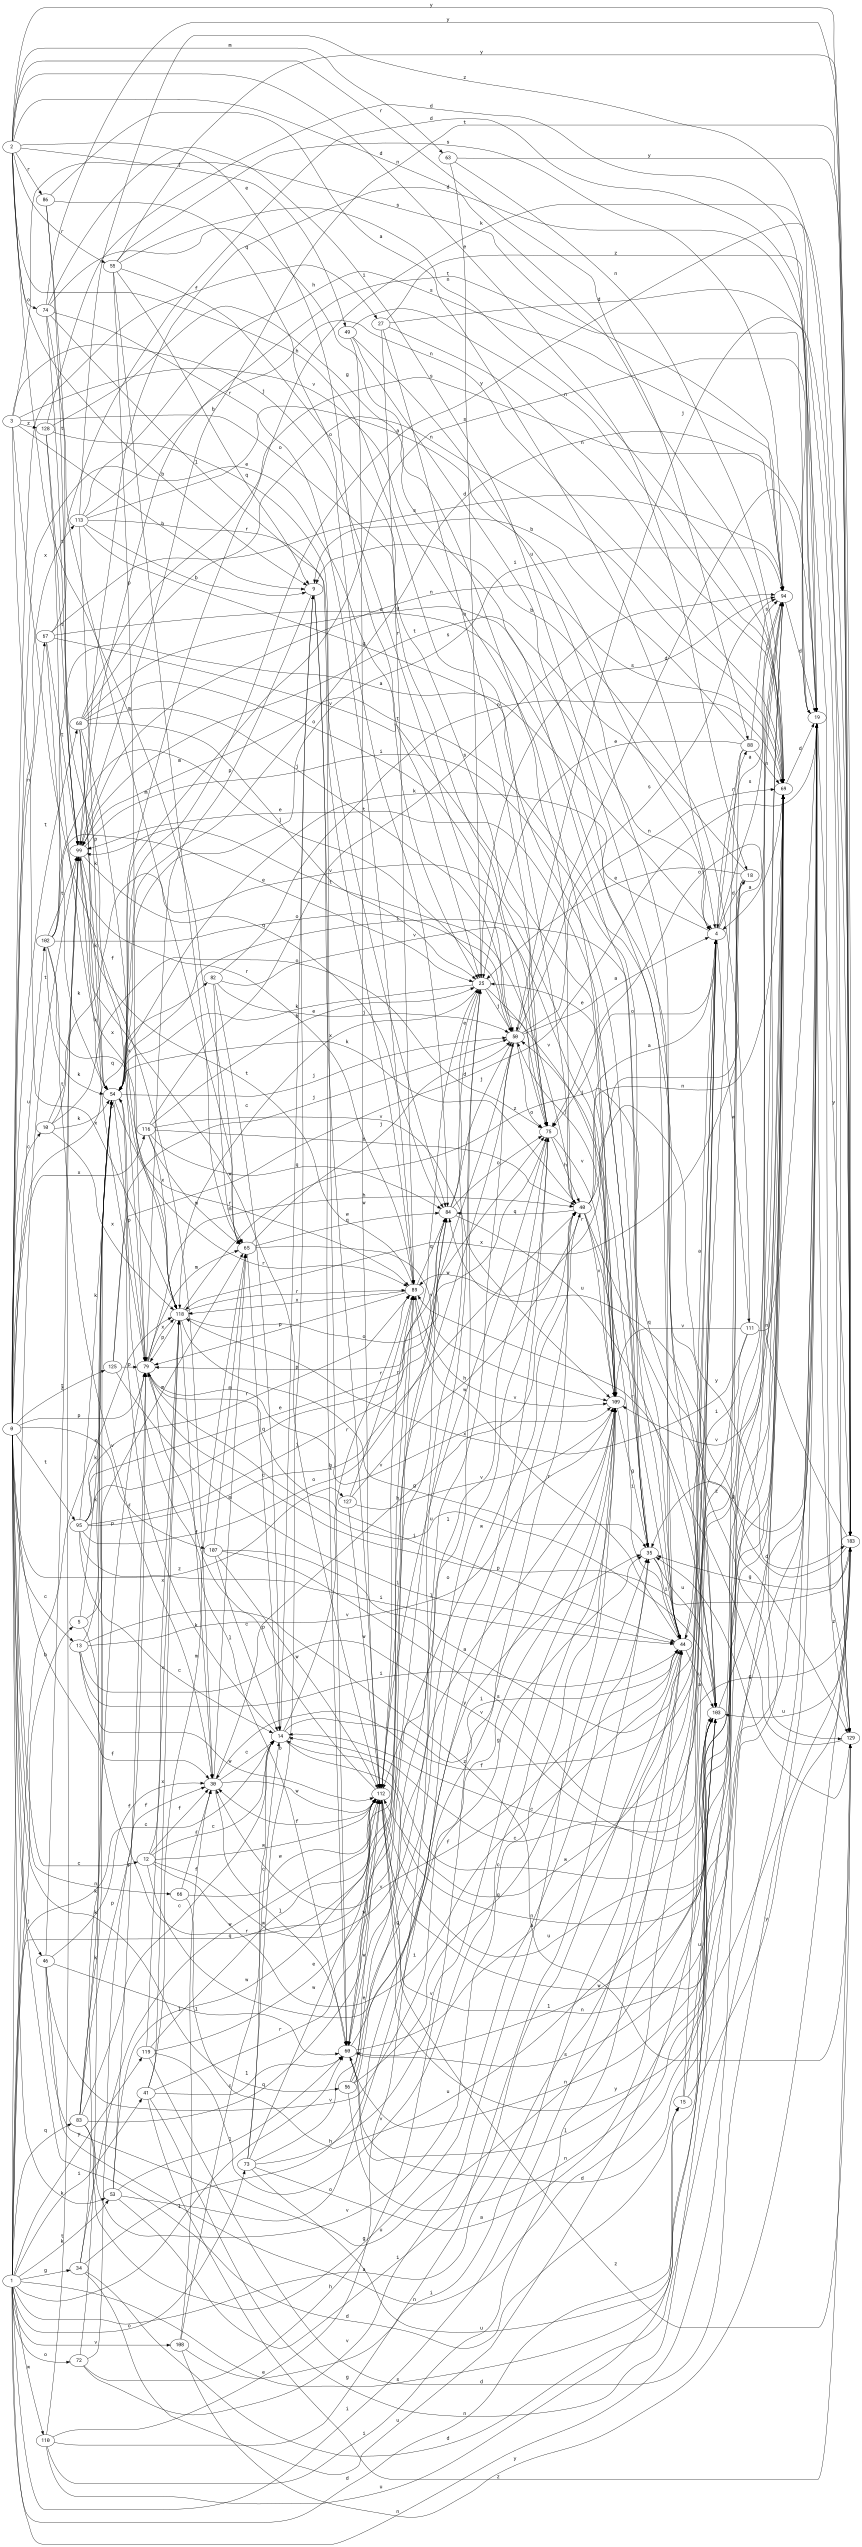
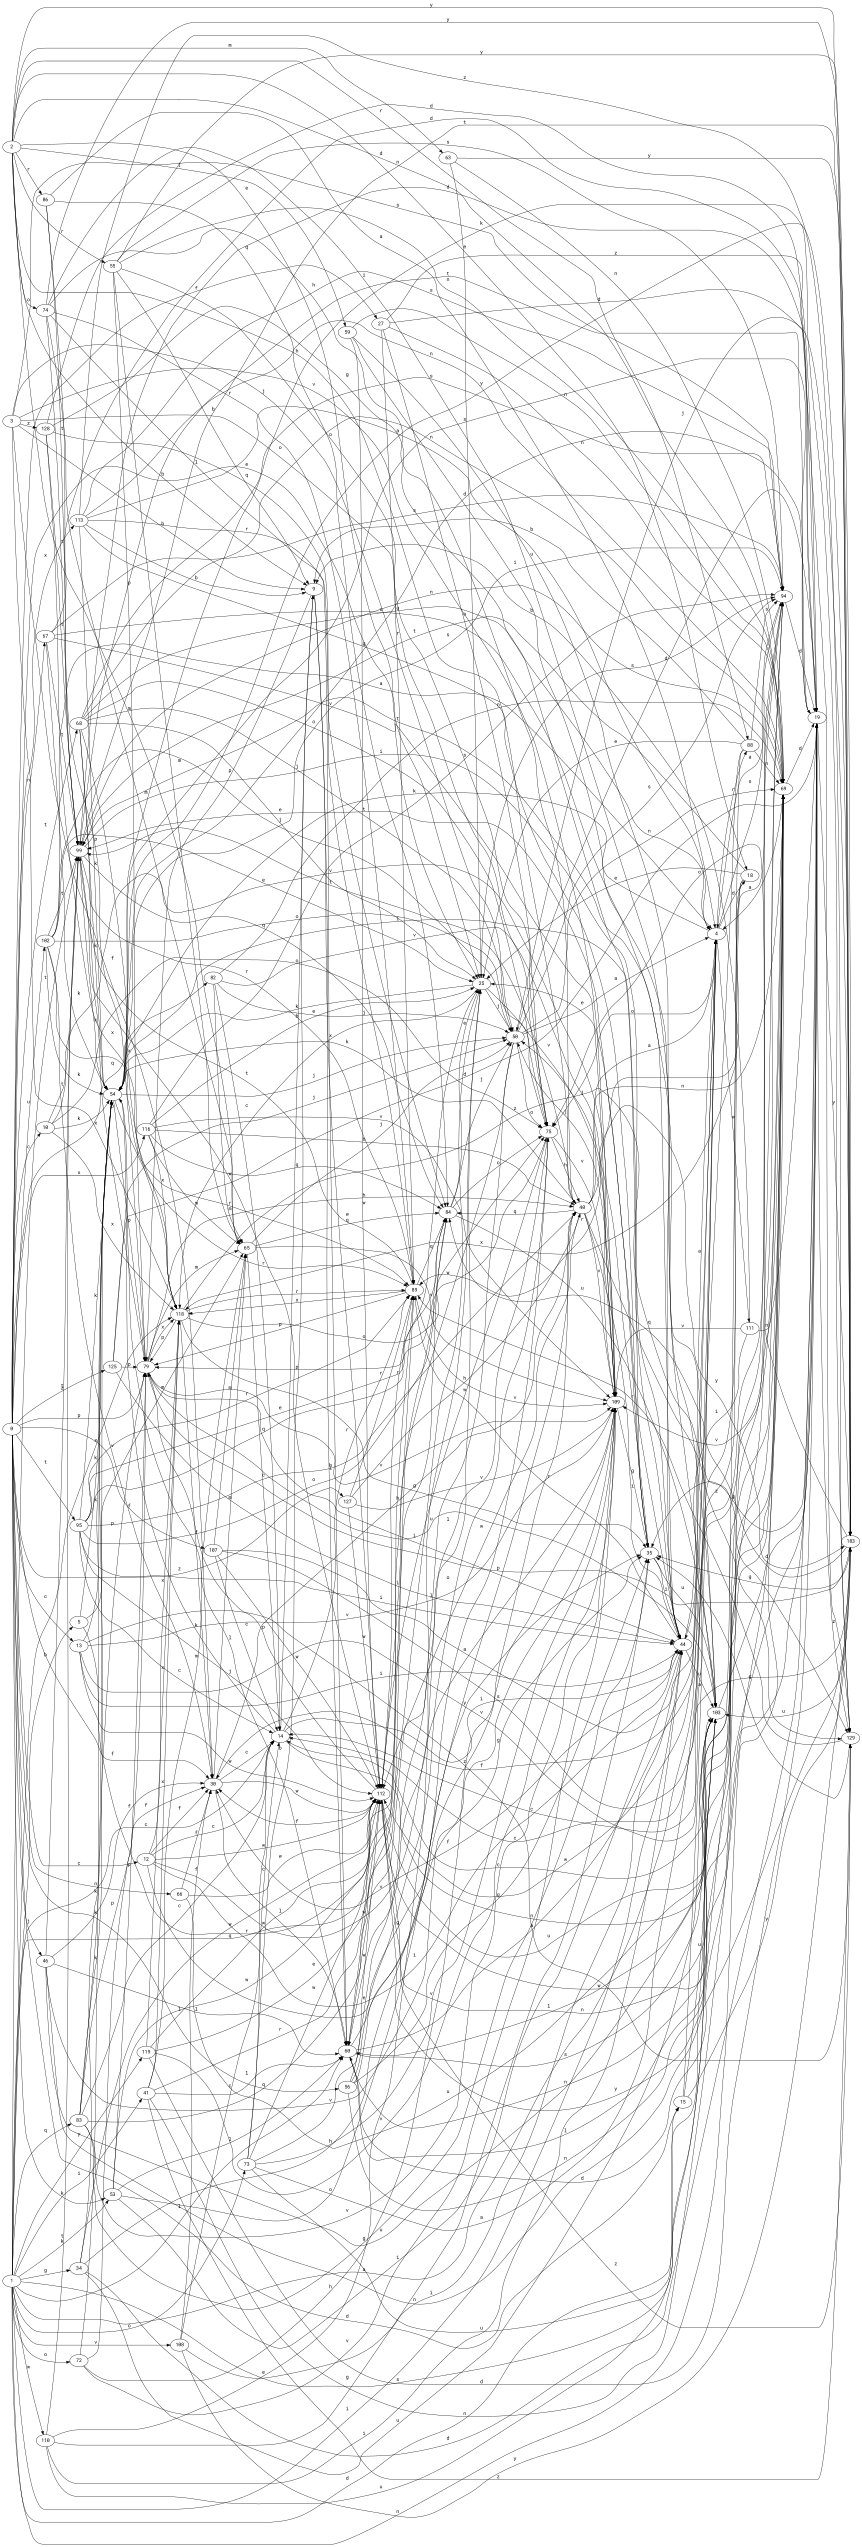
(347, 332) -> (347, 332)
(395, 1393) -> (211, 1661)
(483, 1441) -> none
